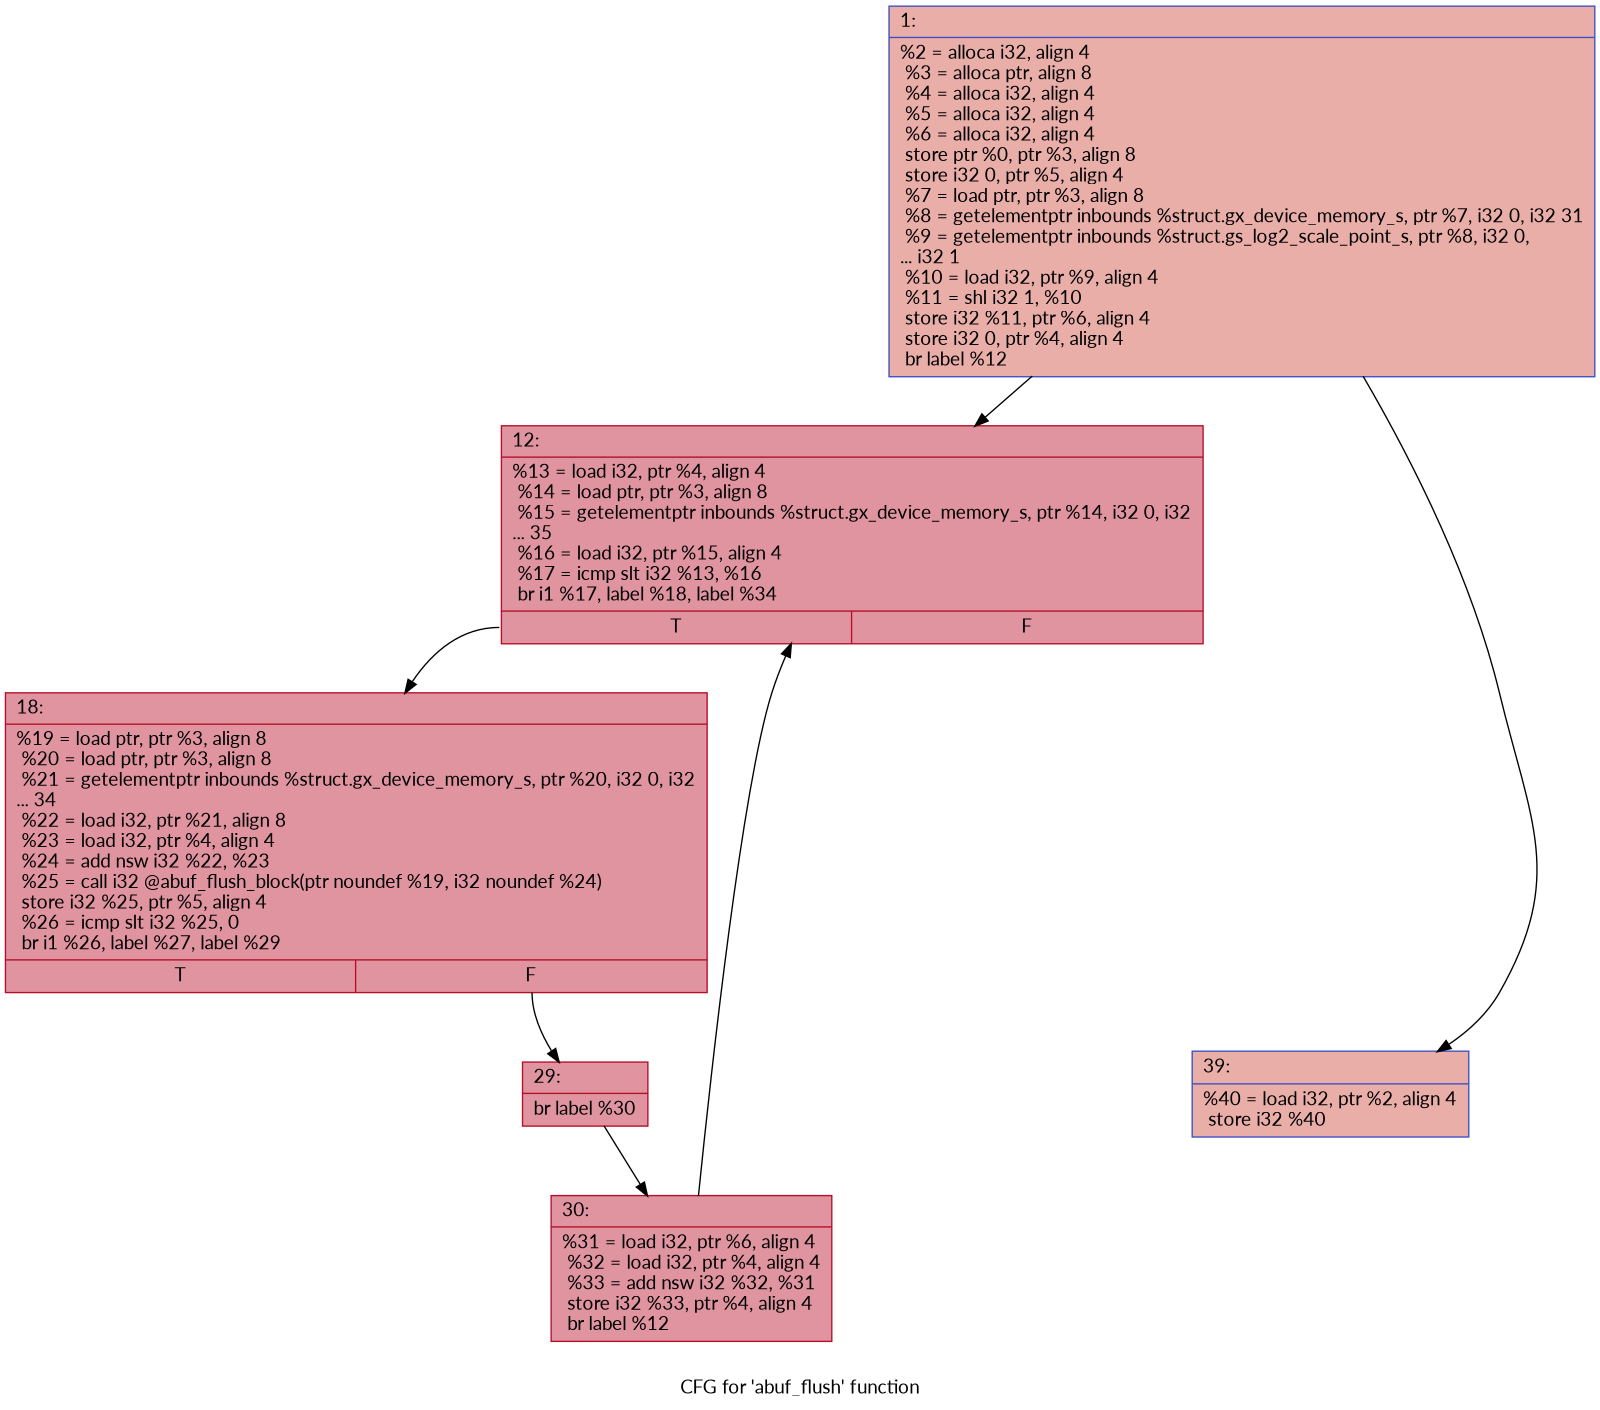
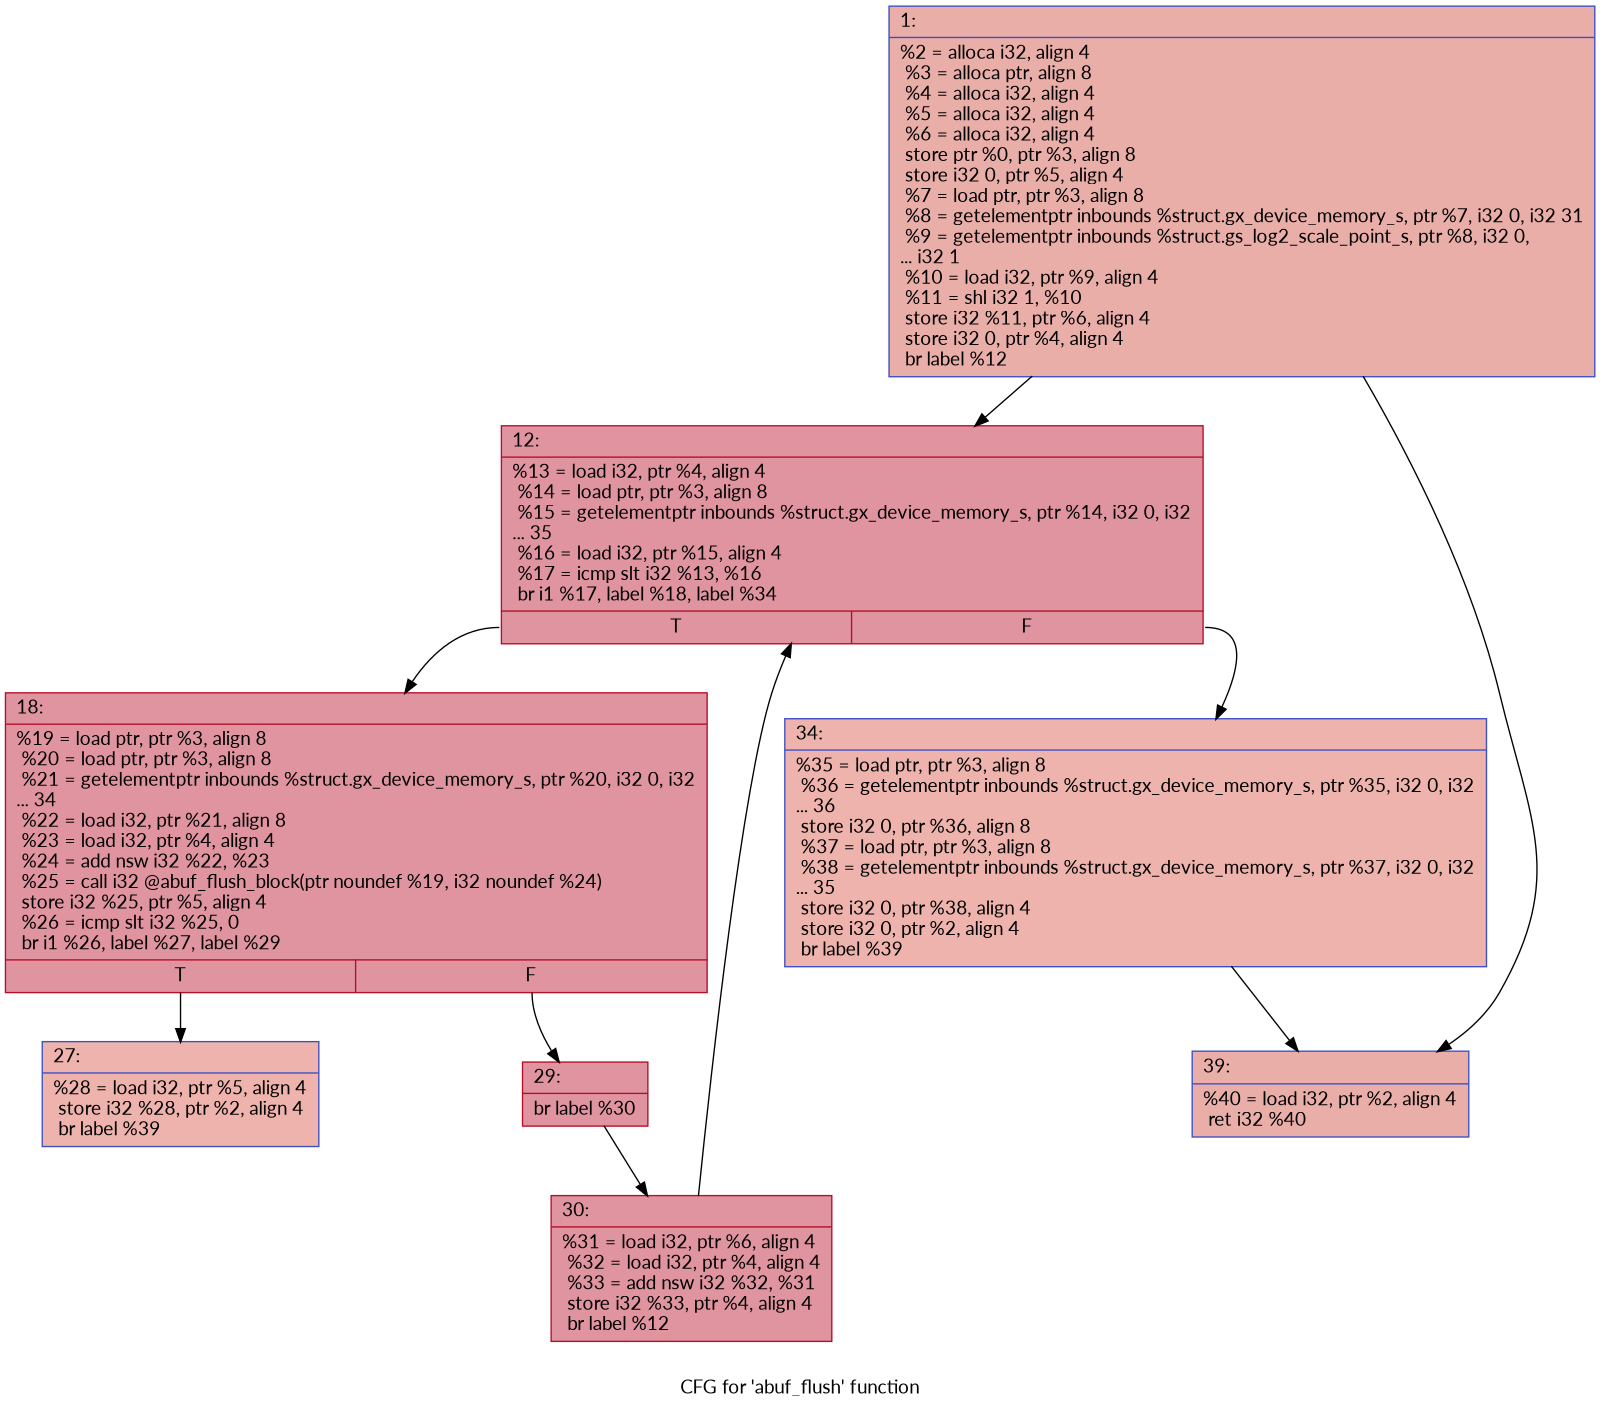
none -> (1136, 843)
none -> (181, 1094)
(1265, 1120) -> (1255, 1120)
